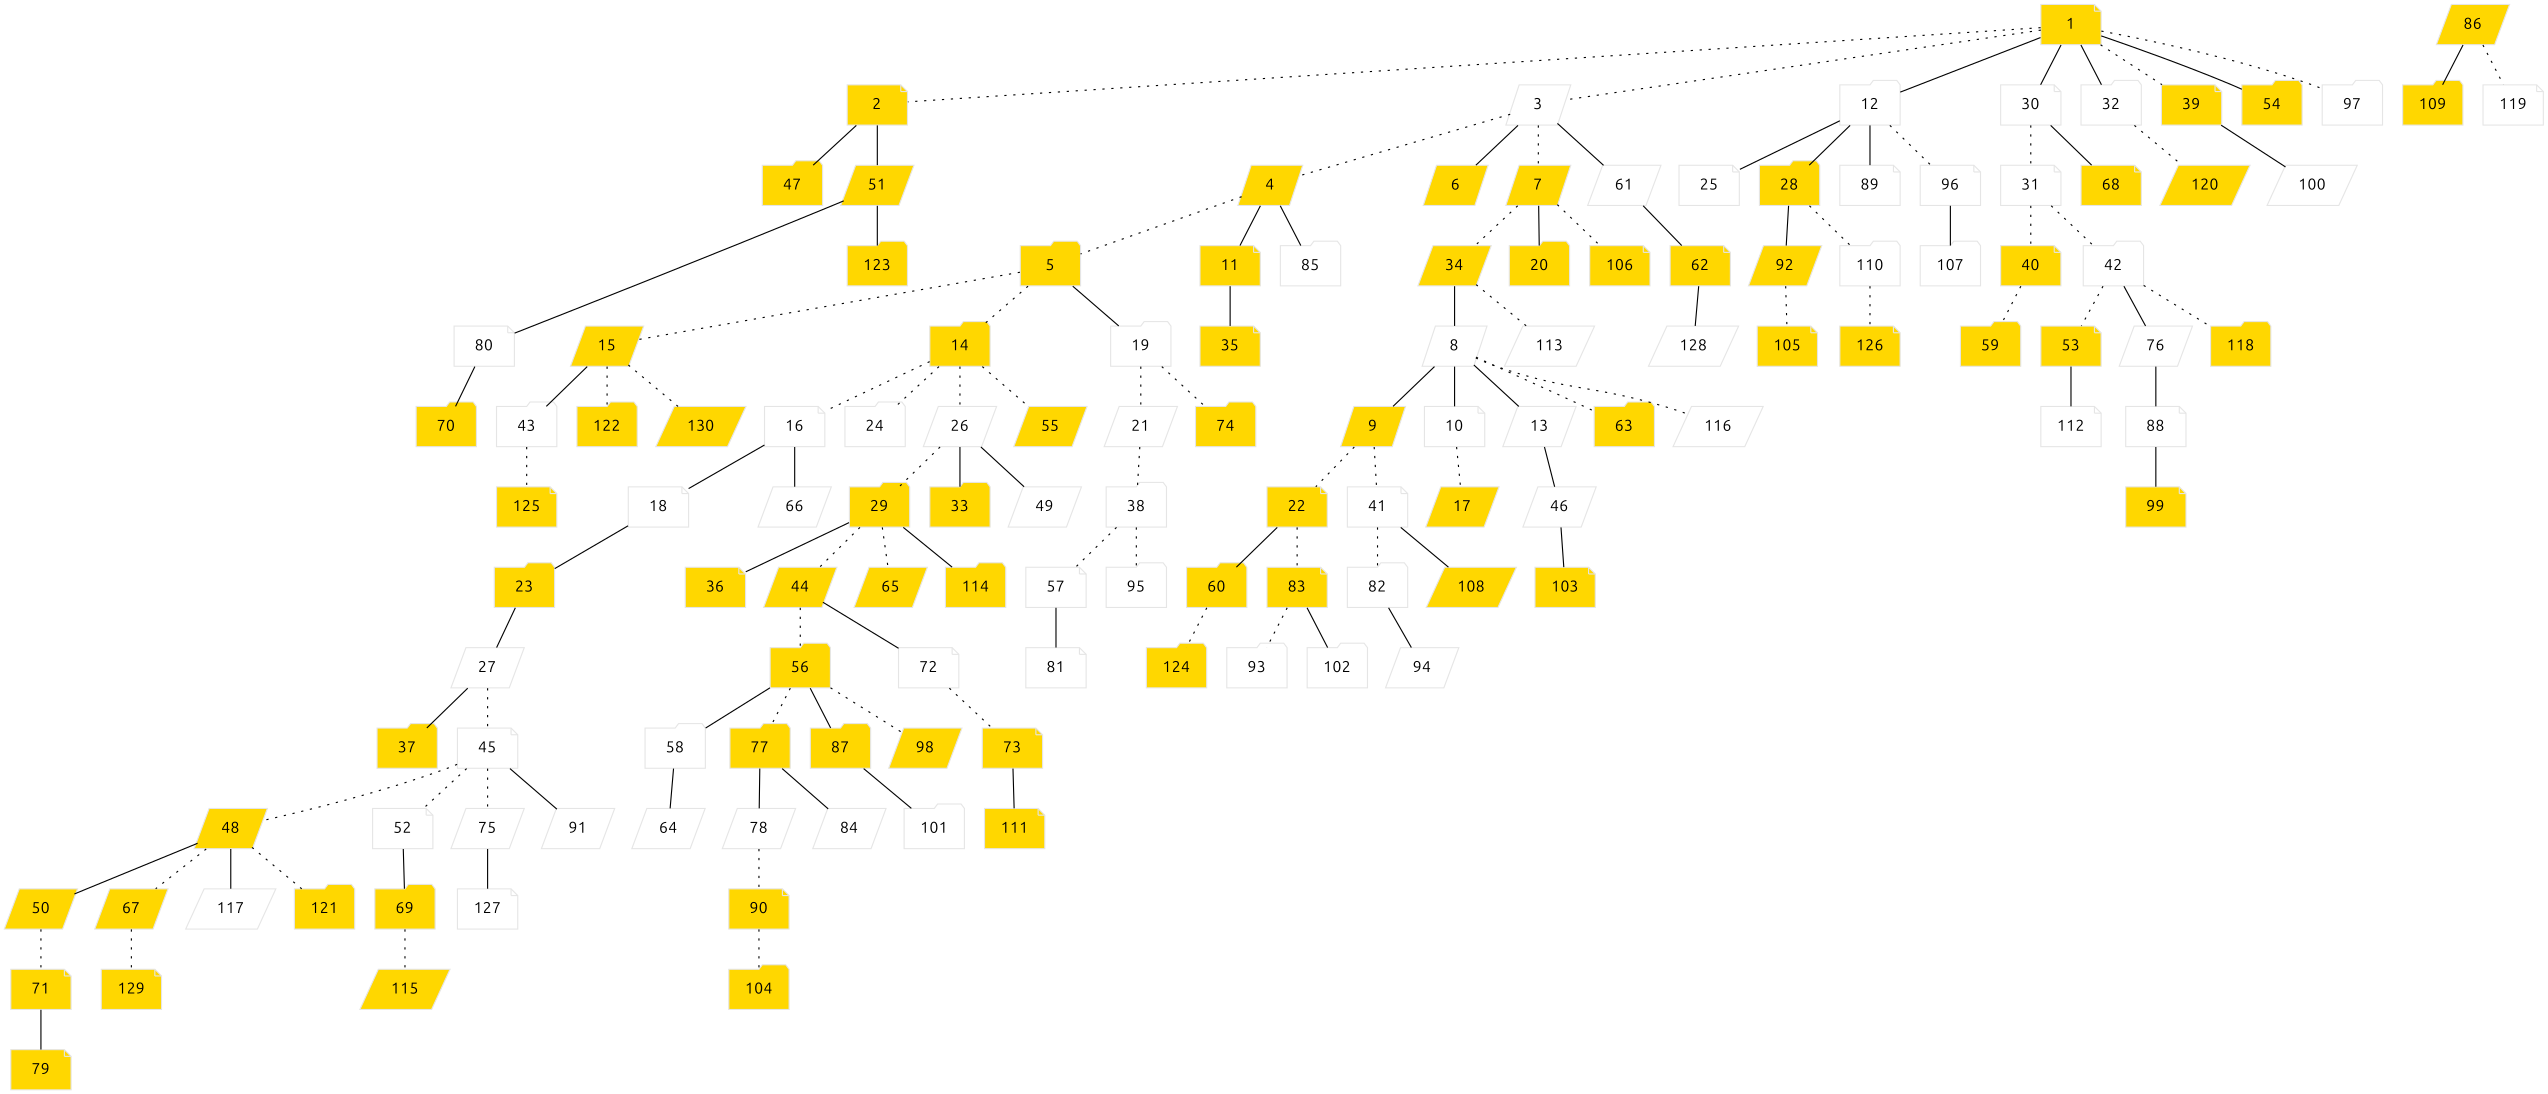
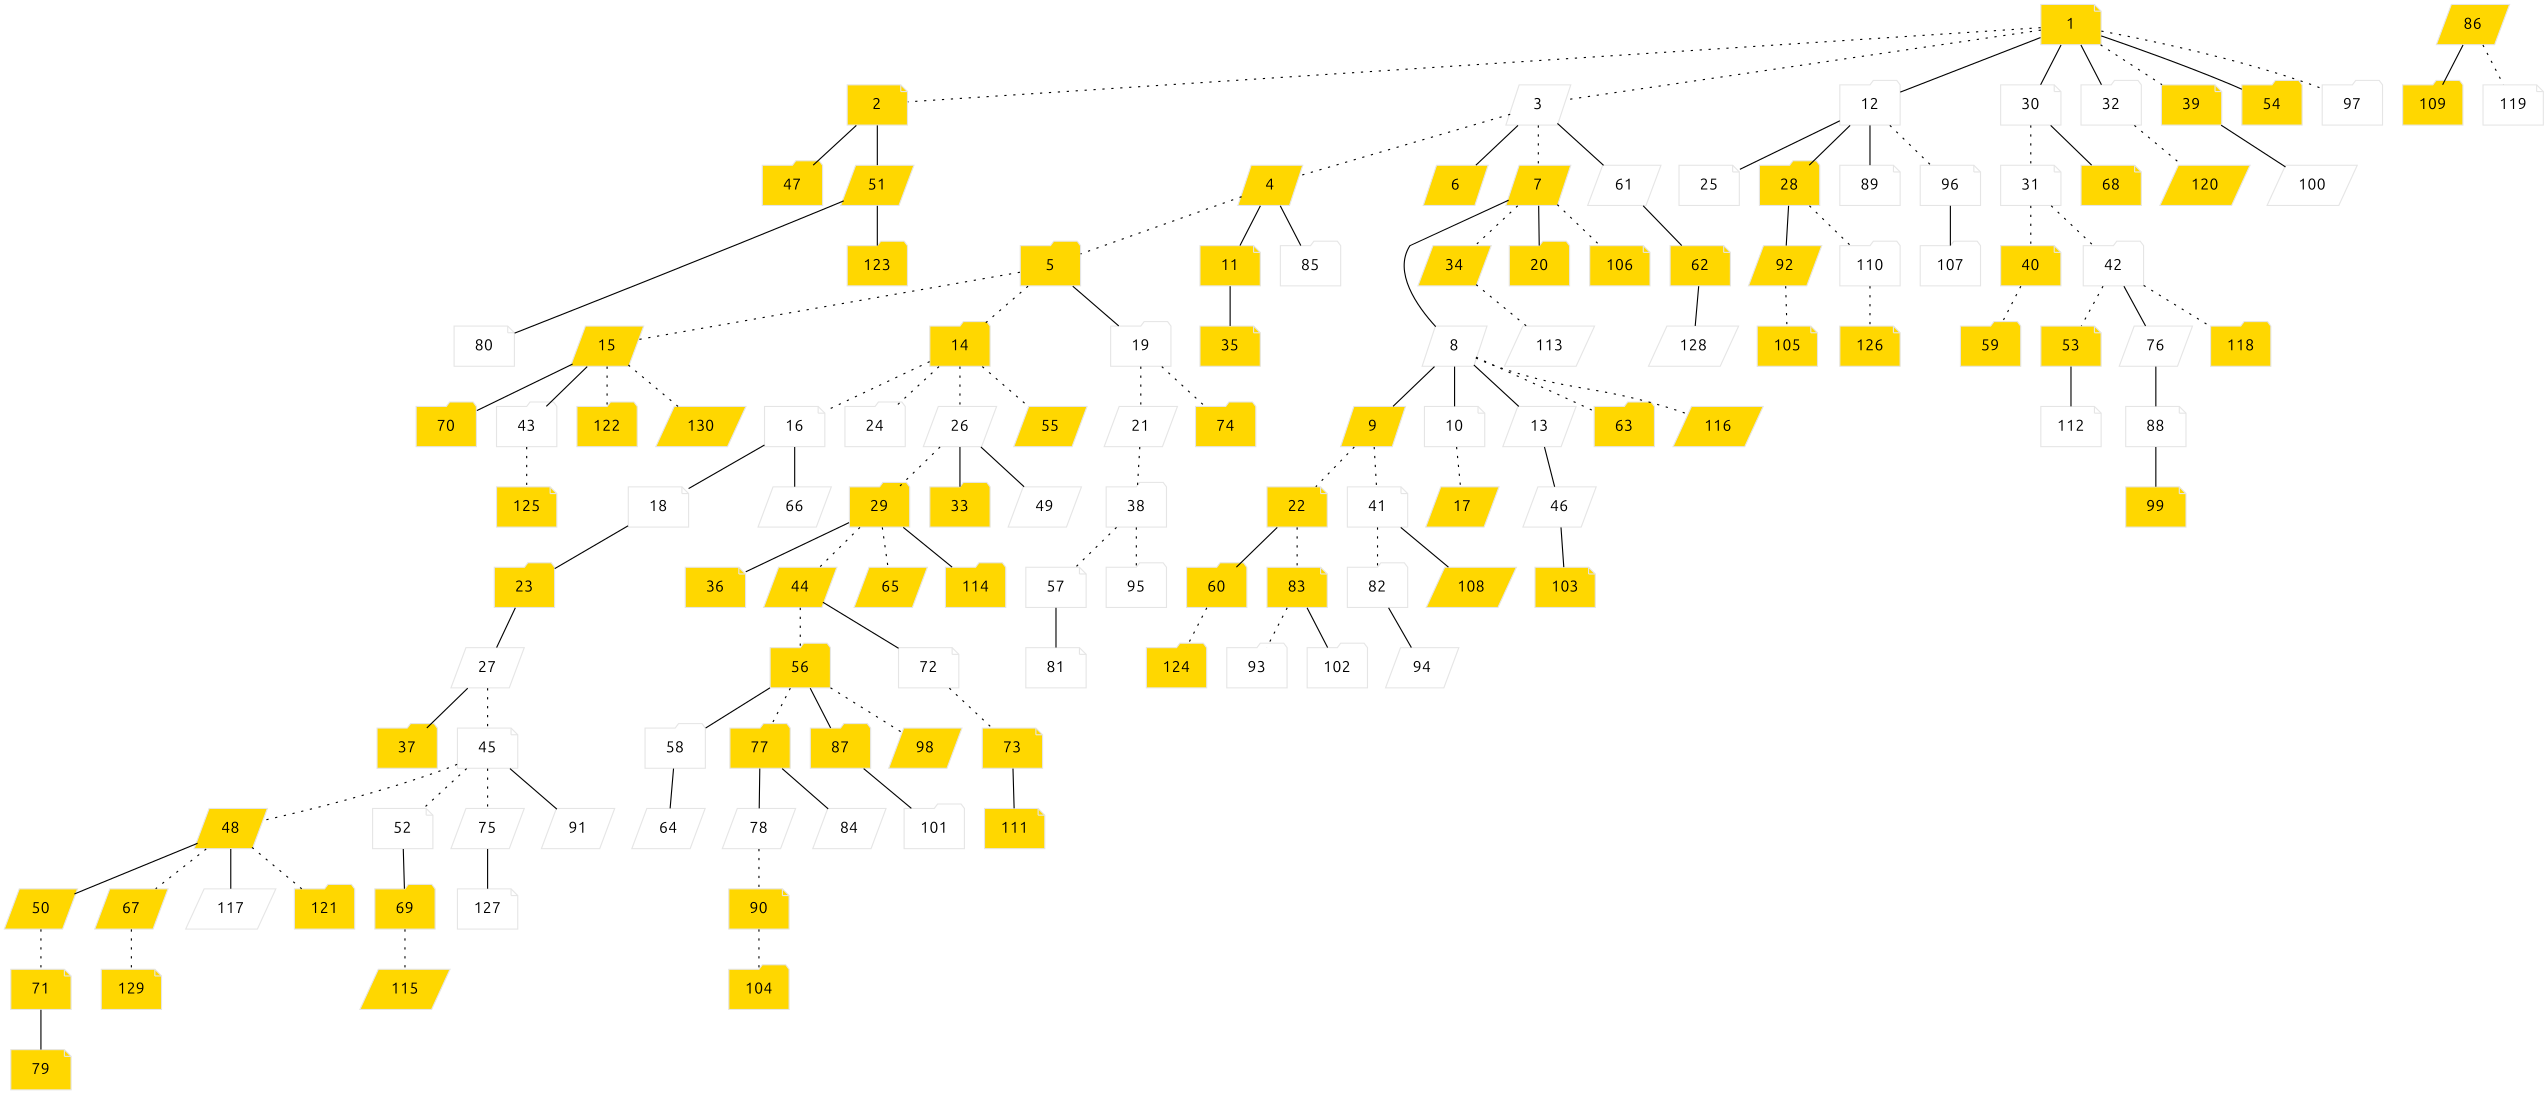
(1455, 306) -> (1418, 242)
(465, 386) -> (525, 387)
(1718, 427) -> (1718, 427)
